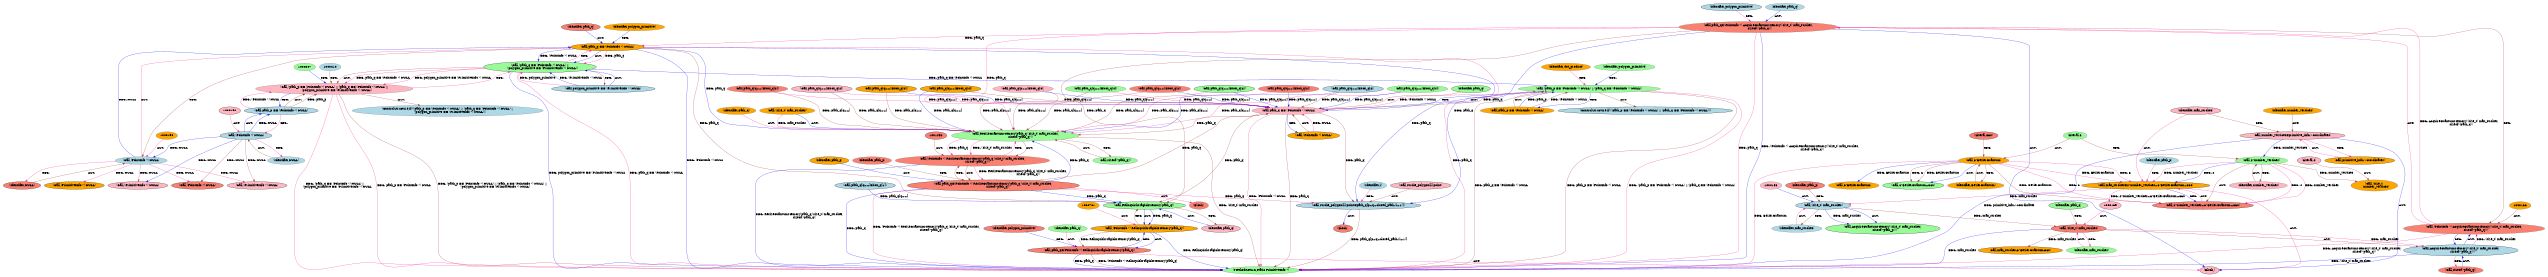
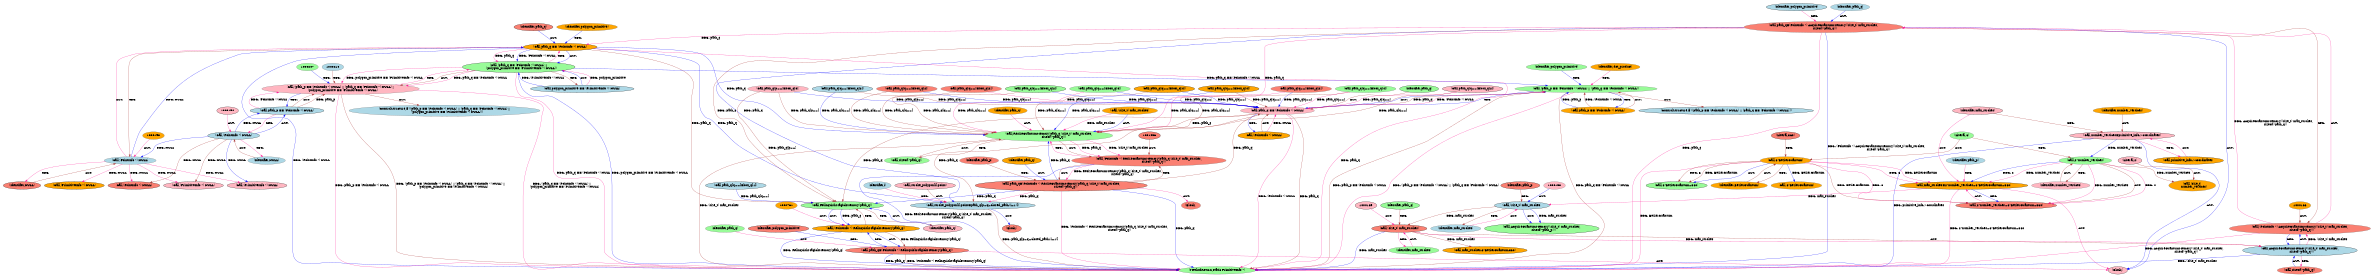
none -> (768, 151)
(2115, 192) -> (1640, 269)
